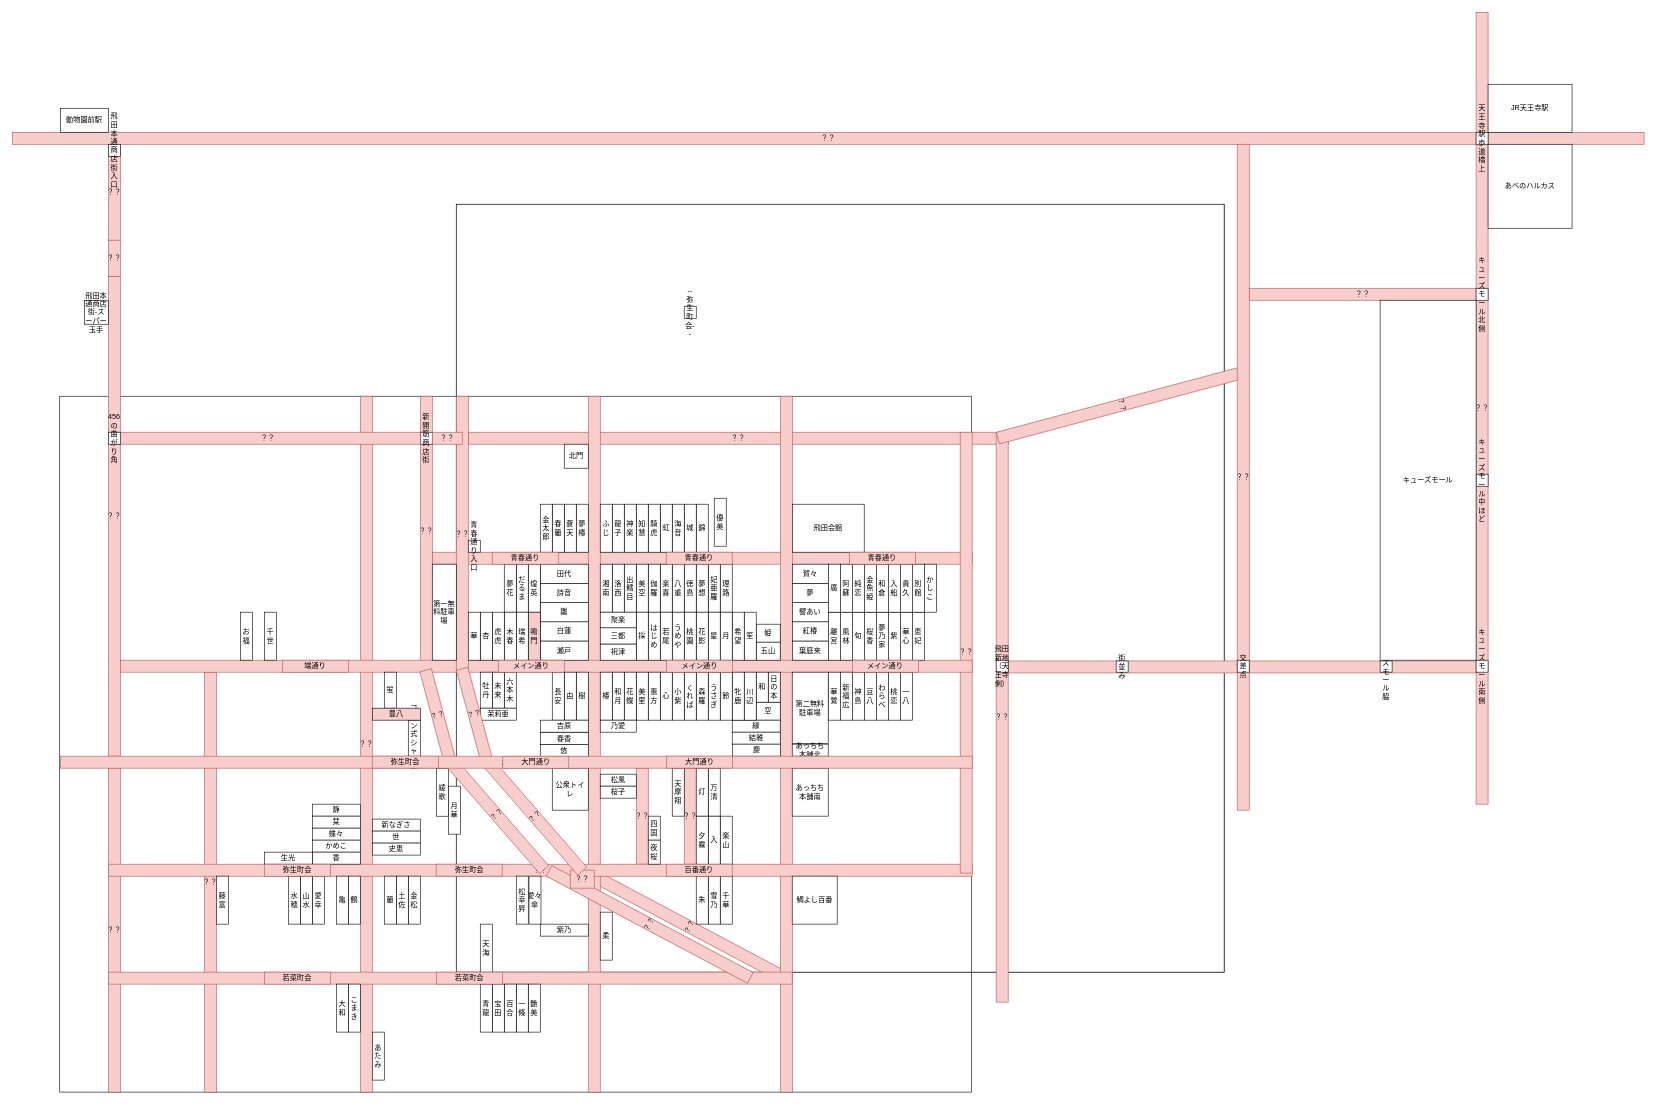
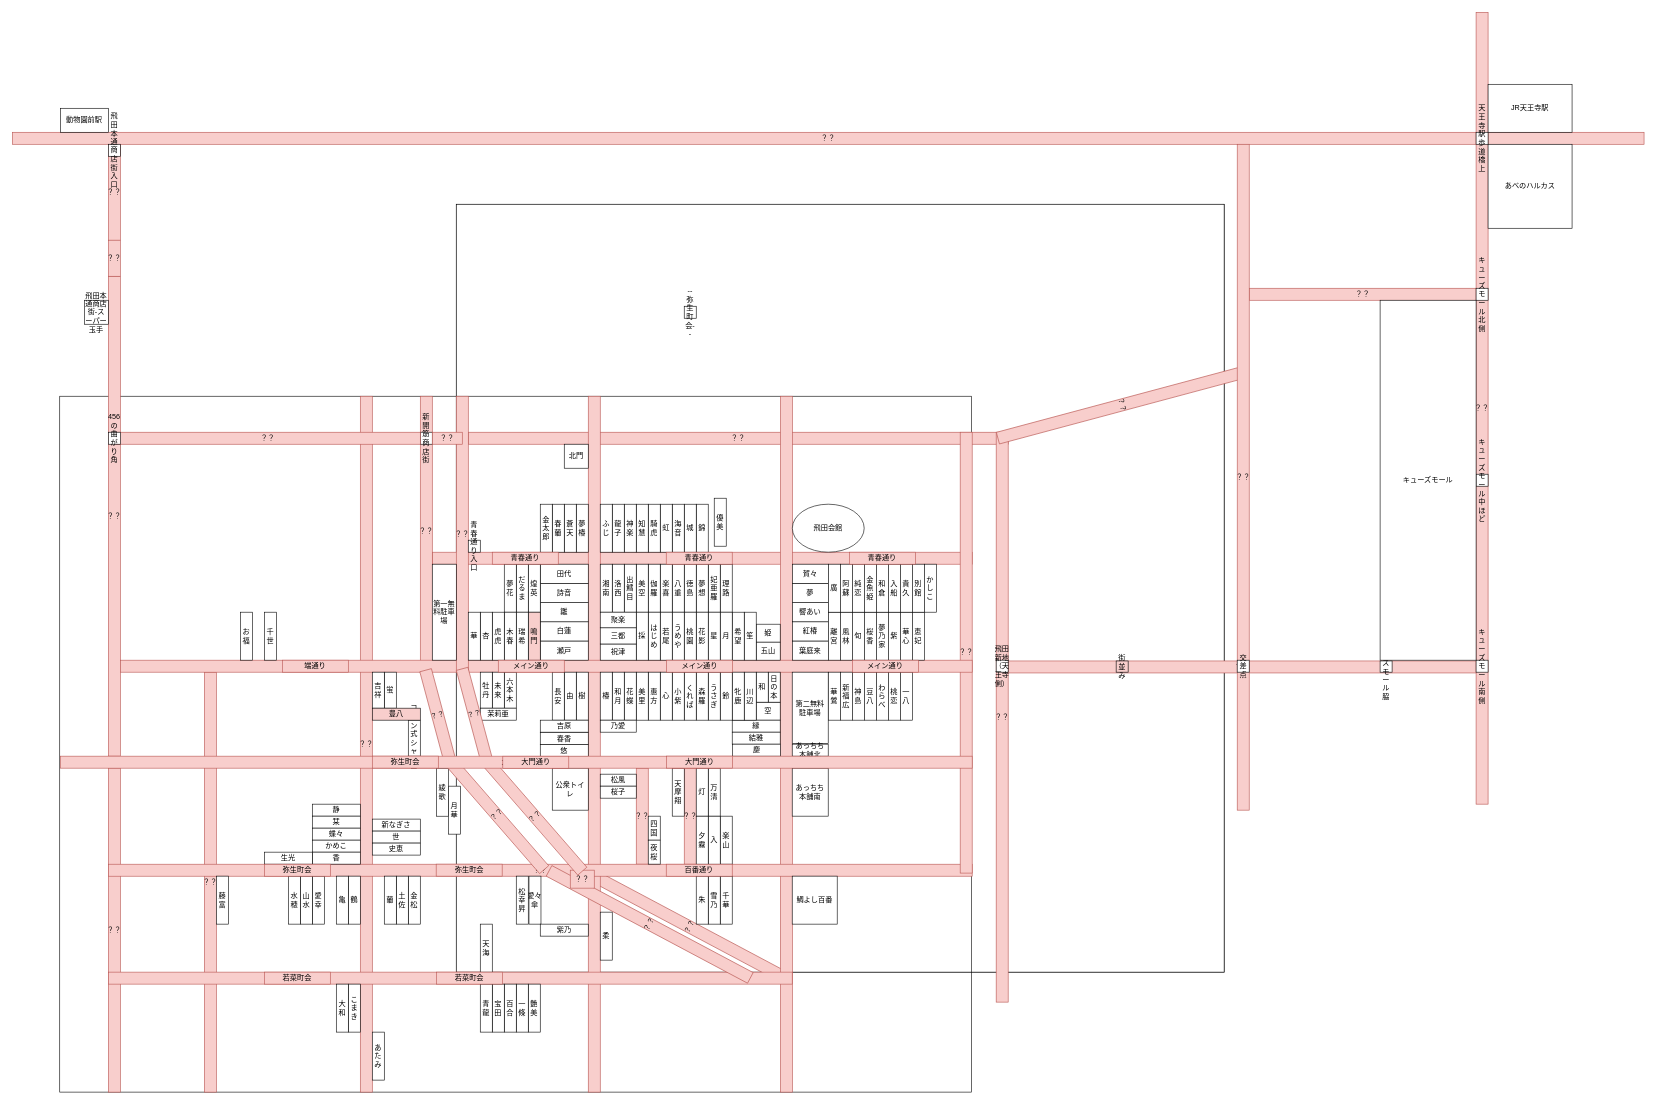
(828, 528) -> (828, 528)
(1122, 667) -> (1122, 667)
none -> (378, 690)
